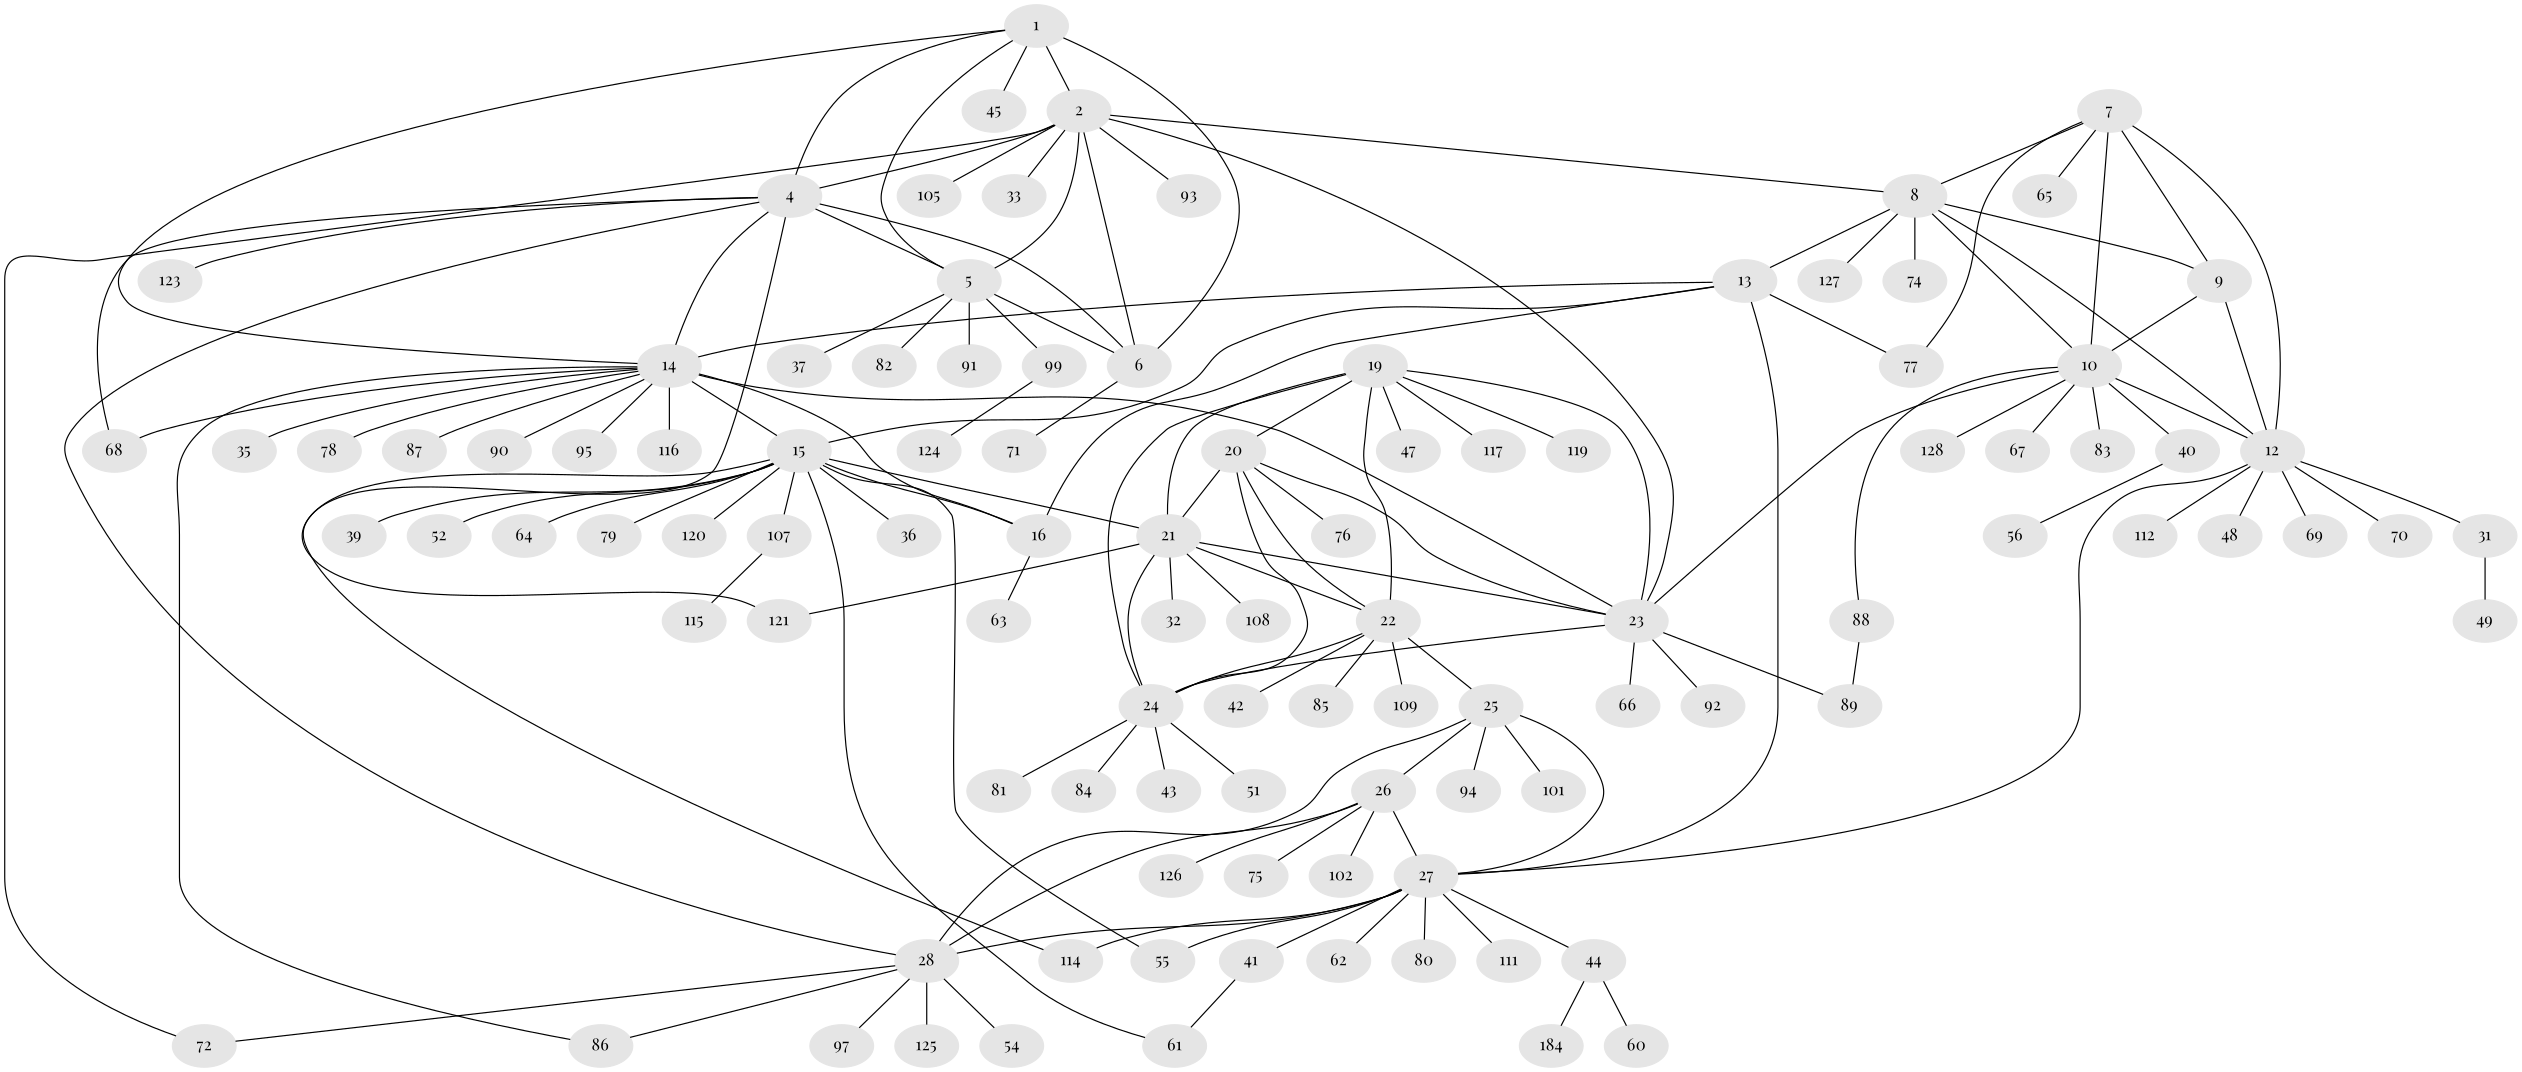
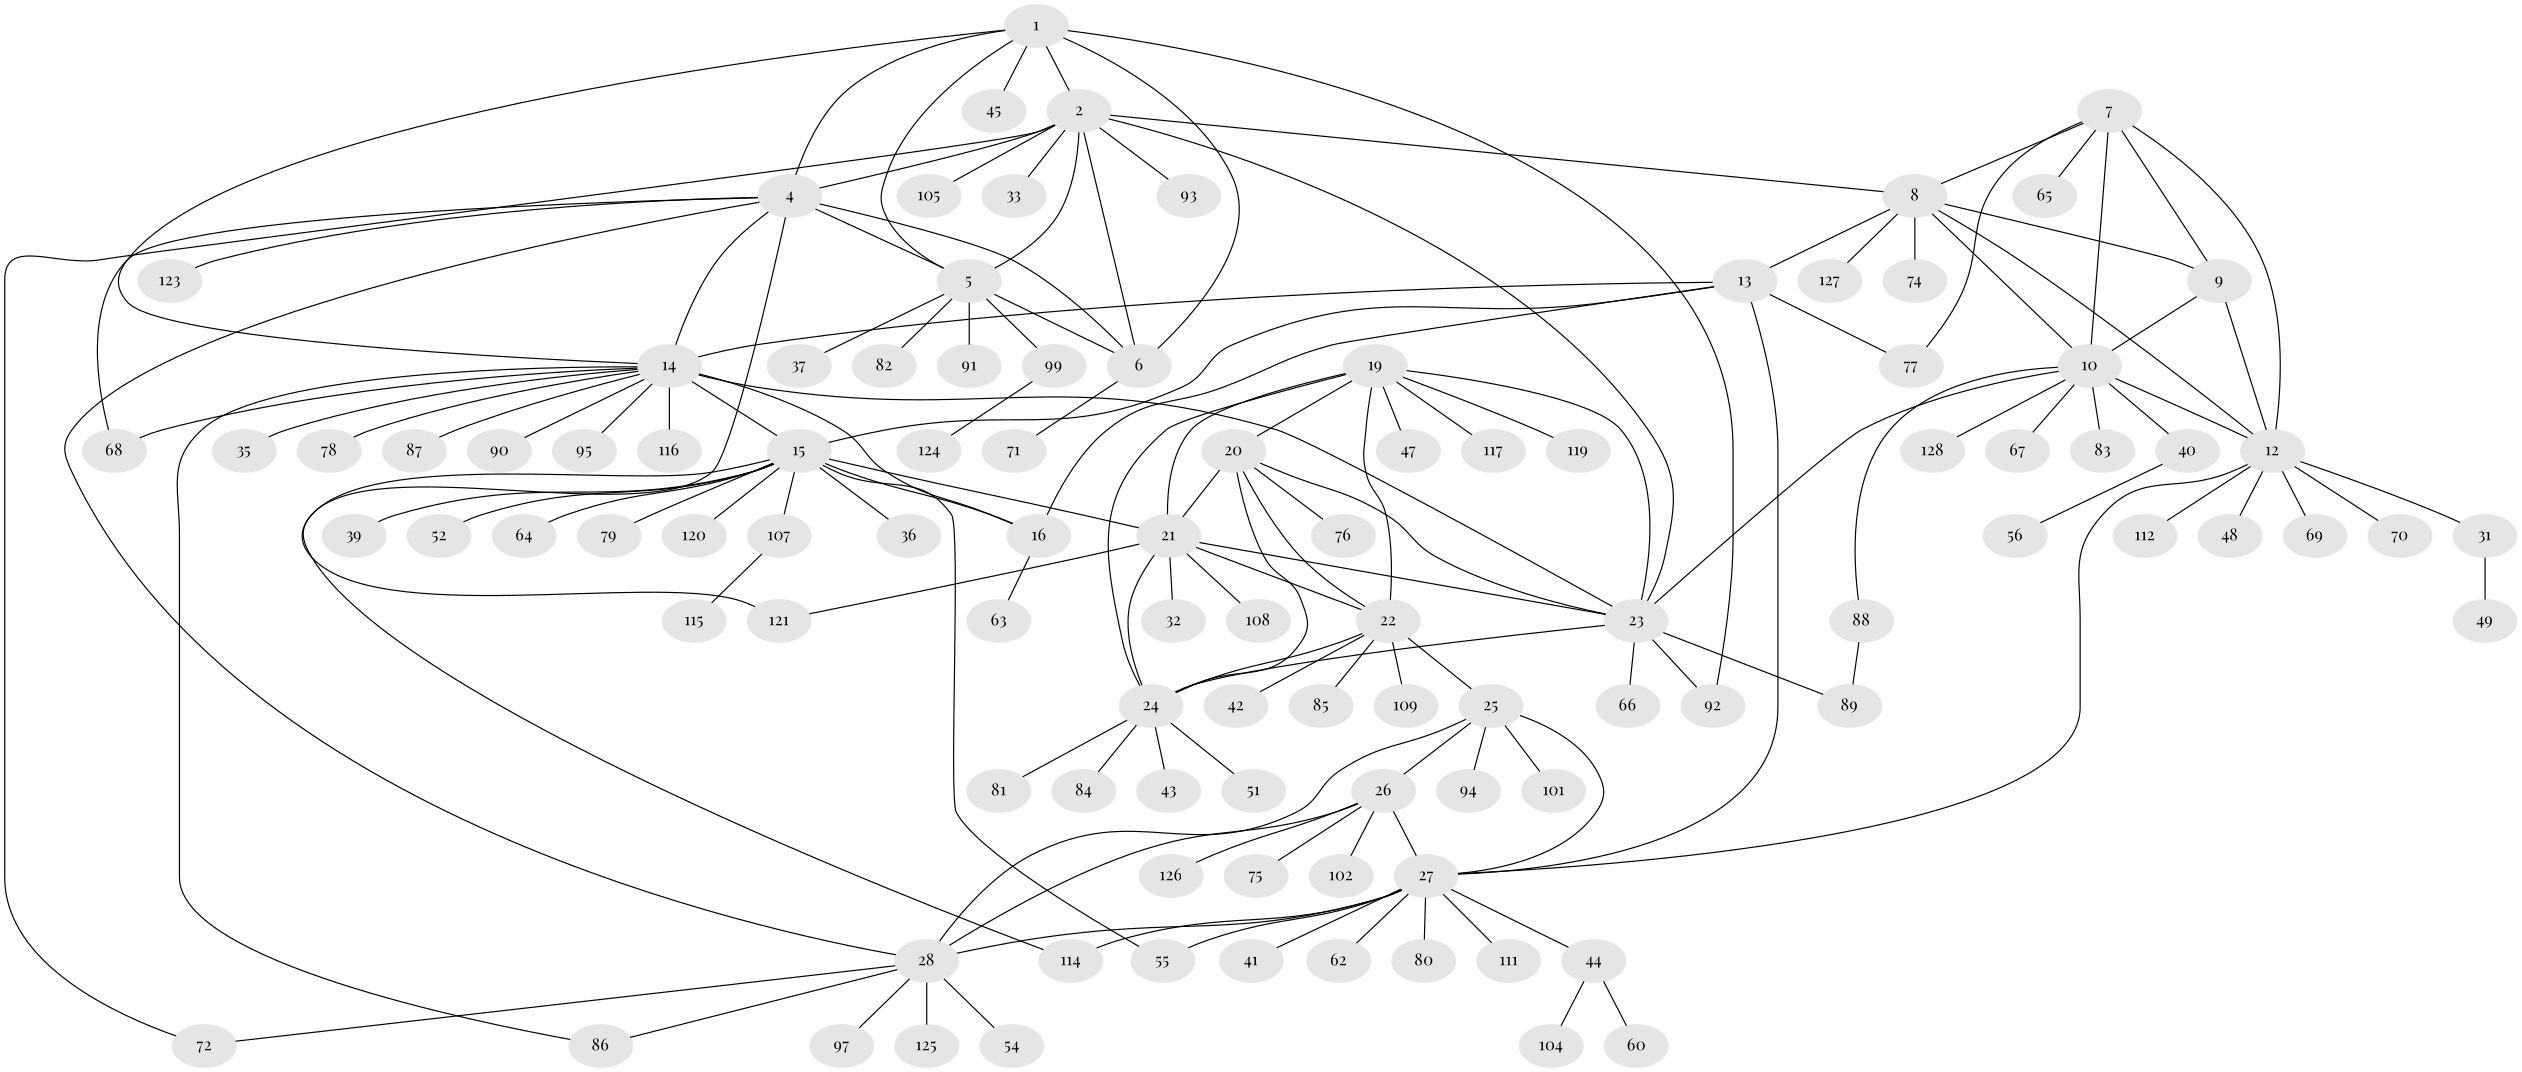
none -> (1579, 199)
(1175, 1046) -> none
(1551, 1046) -> (1551, 1046)
